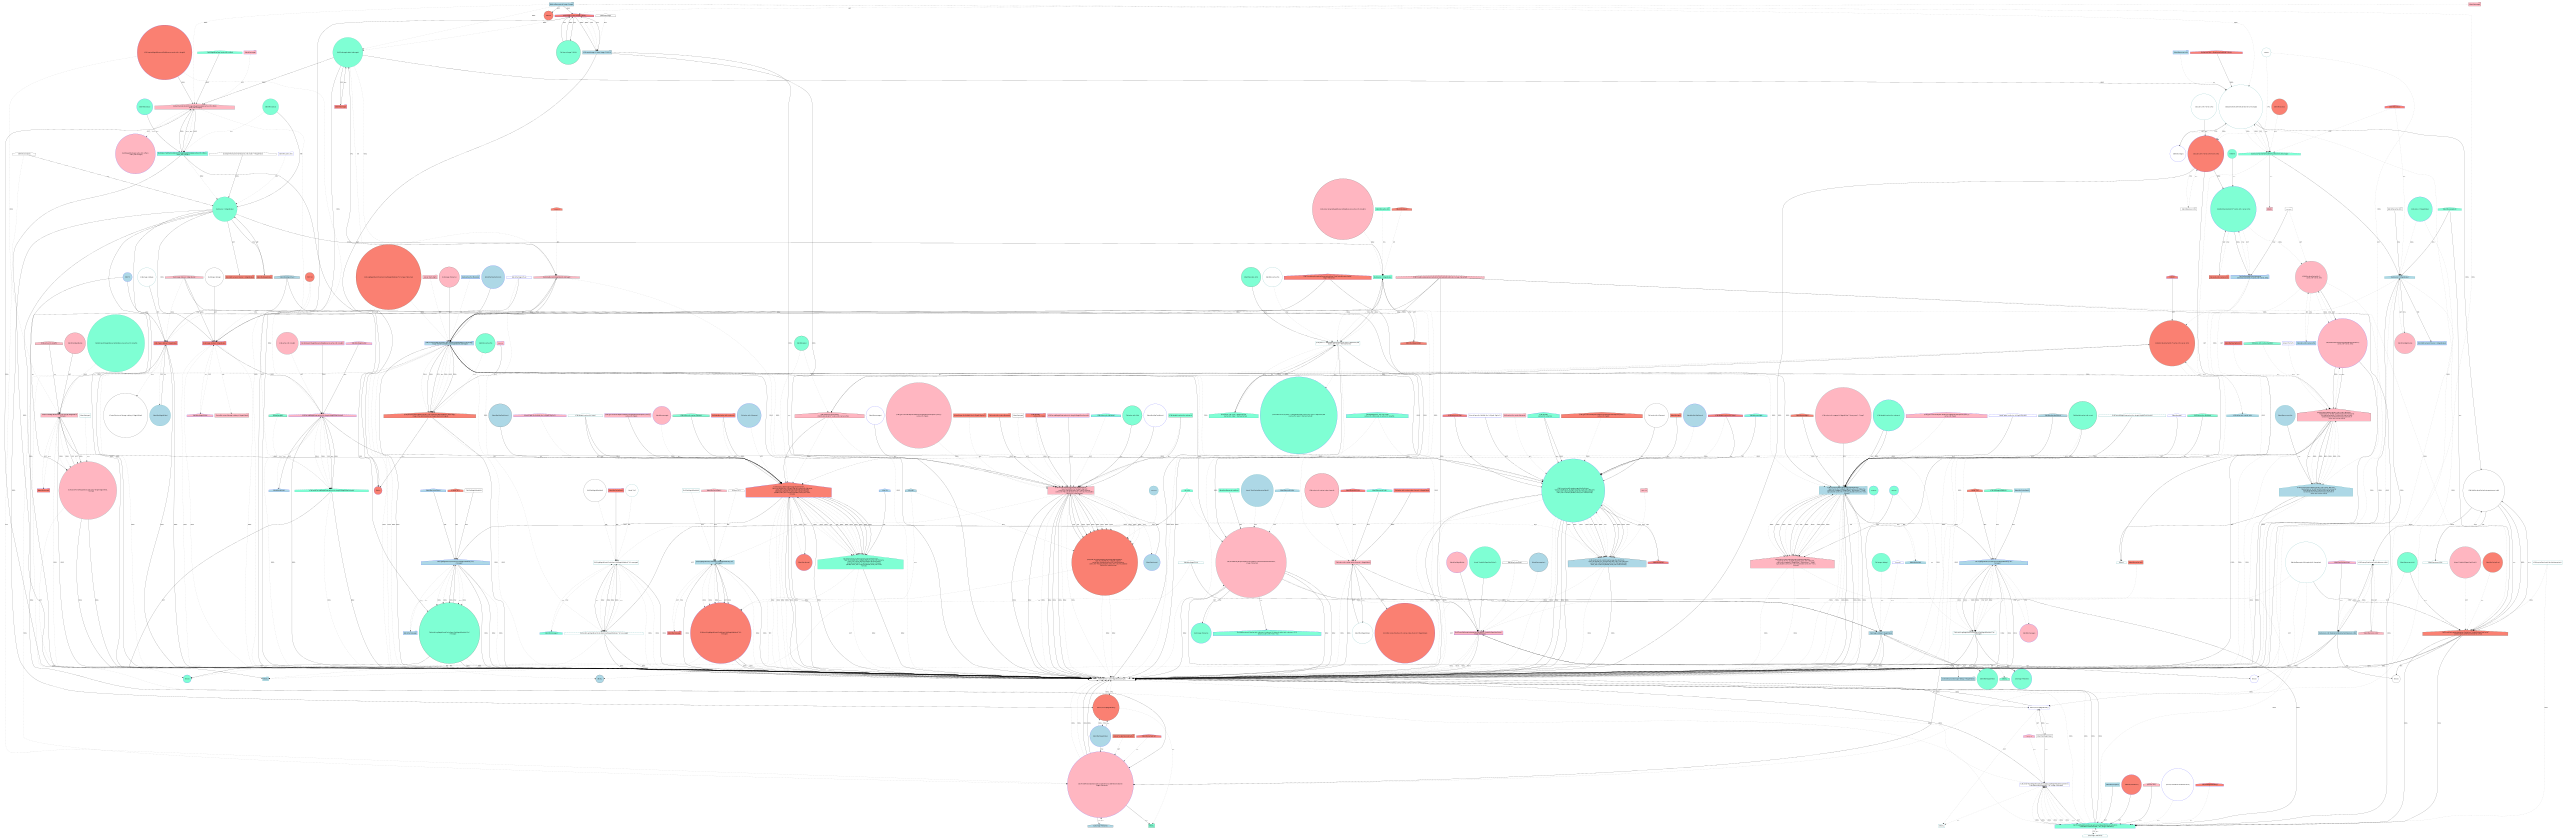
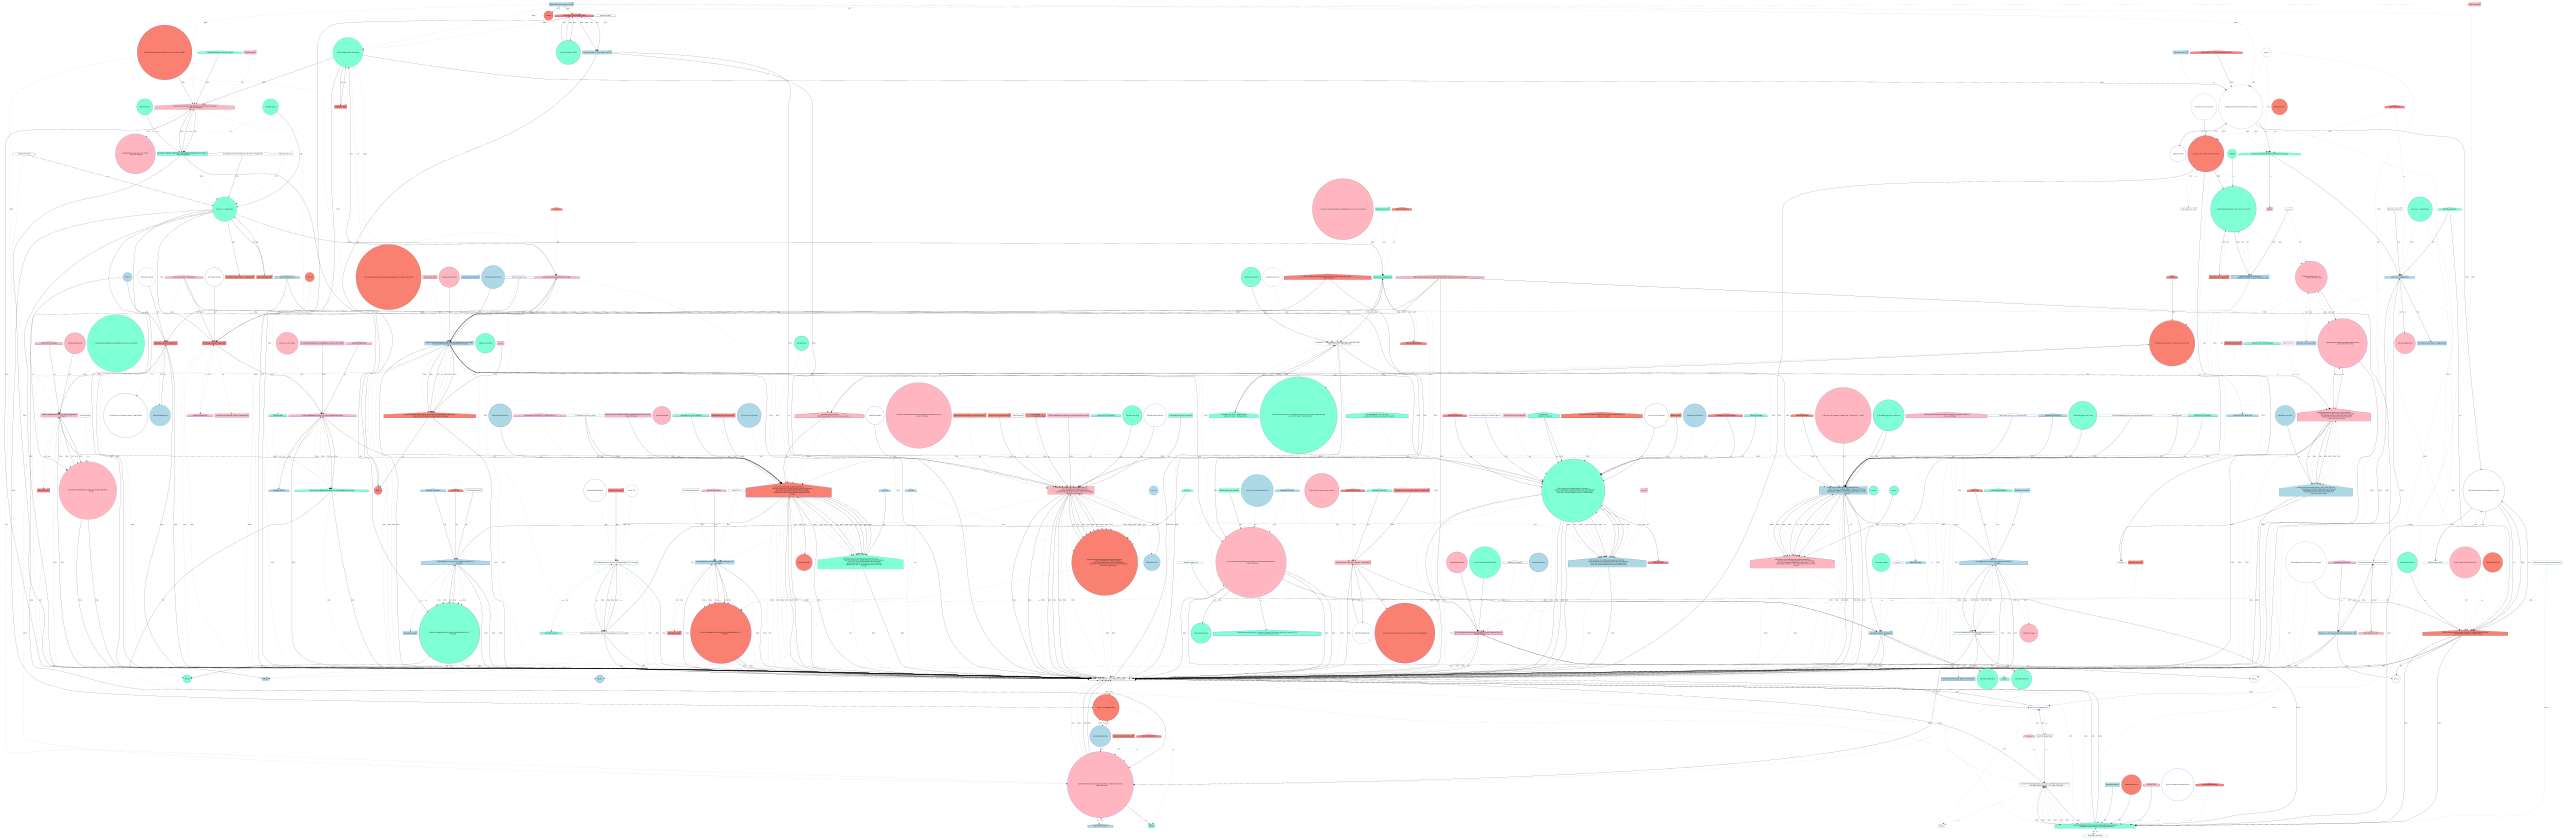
(2263, 138) -> (2258, 71)
